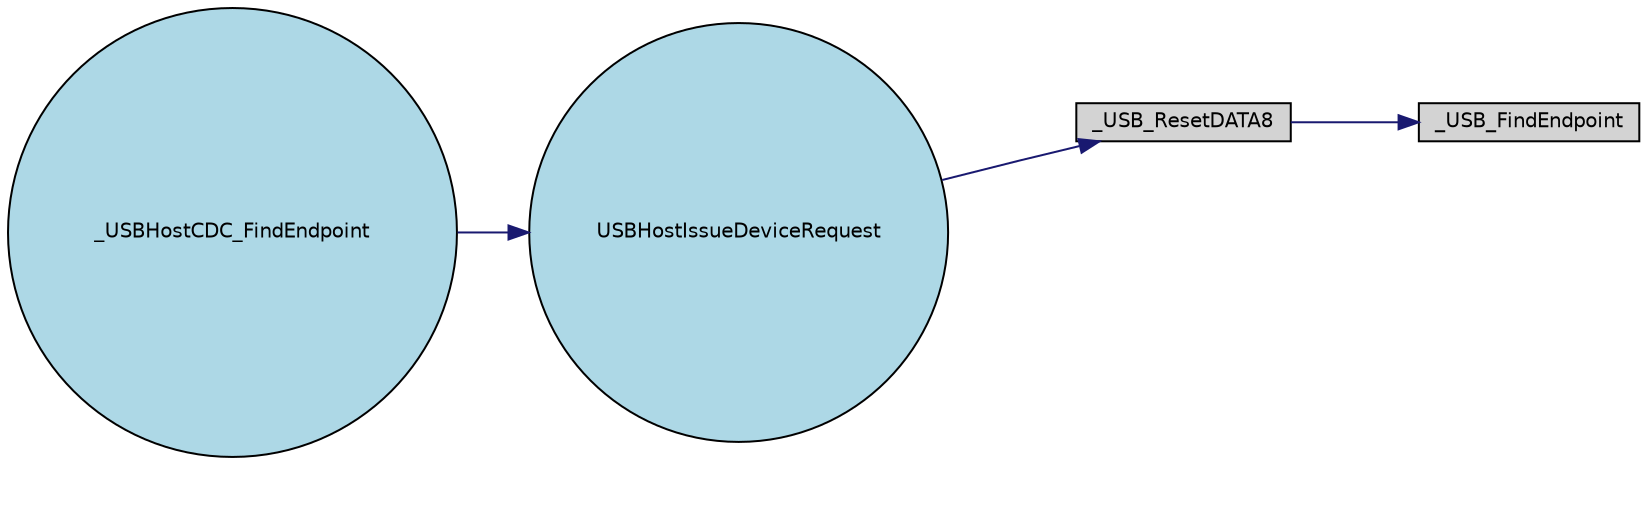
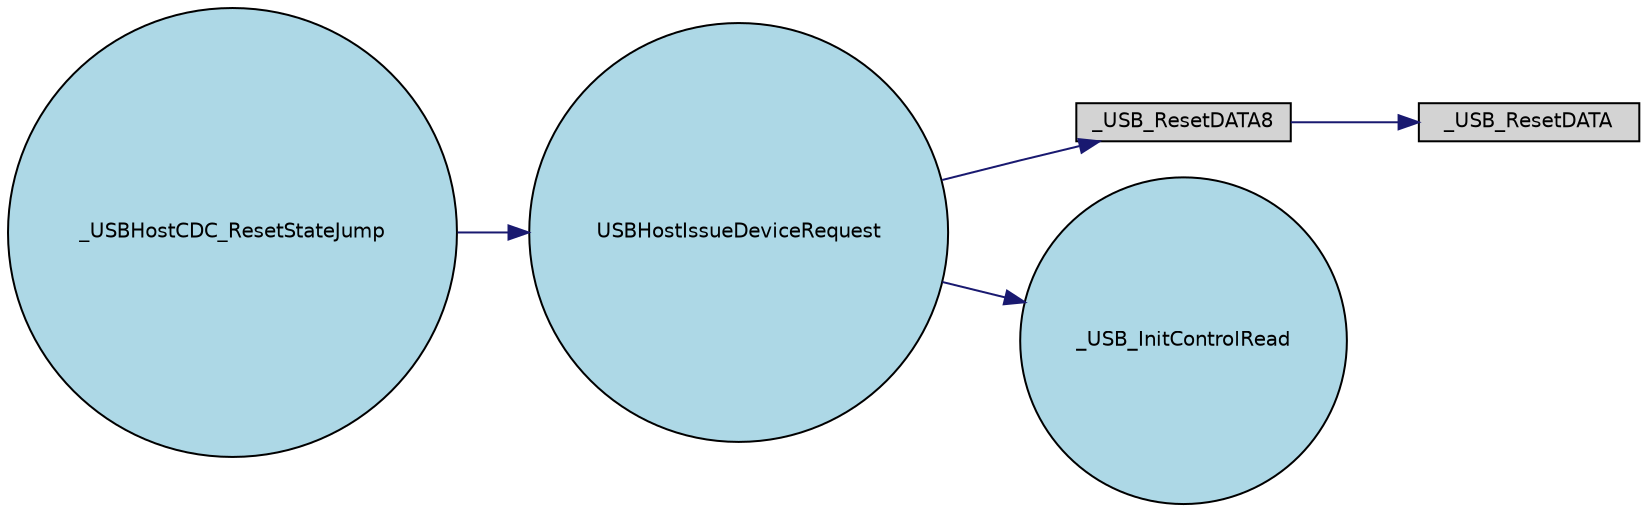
(1529, 122) -> (1529, 122)
(232, 232) -> (232, 232)
none -> (1184, 341)
